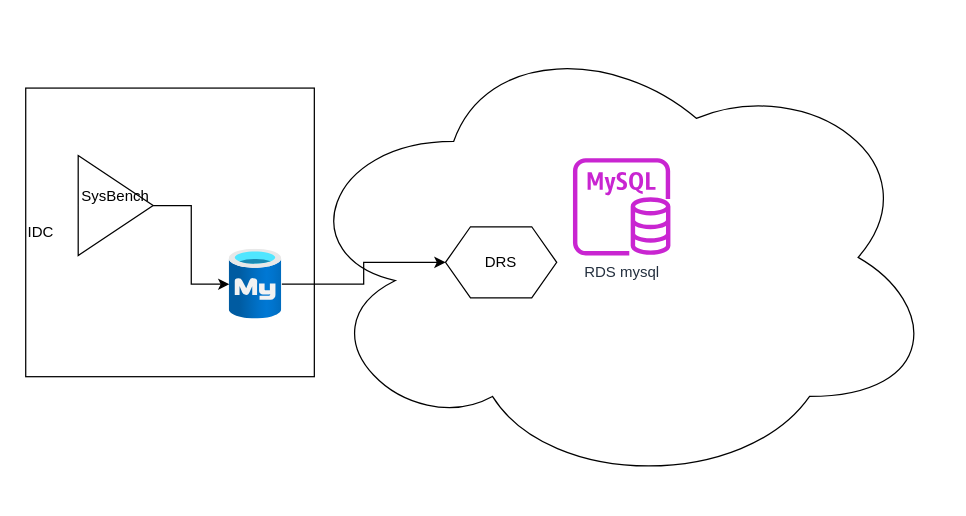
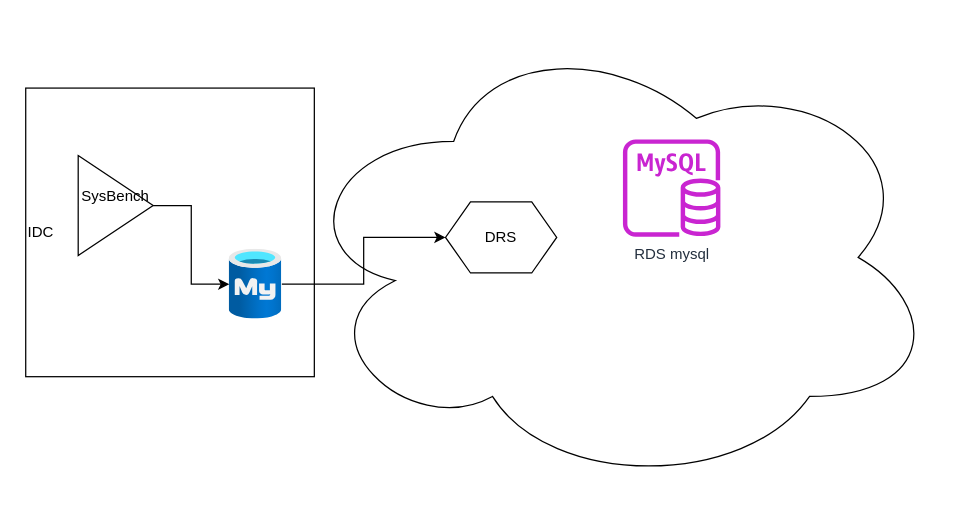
(622, 207) -> (672, 188)
(501, 263) -> (501, 238)
